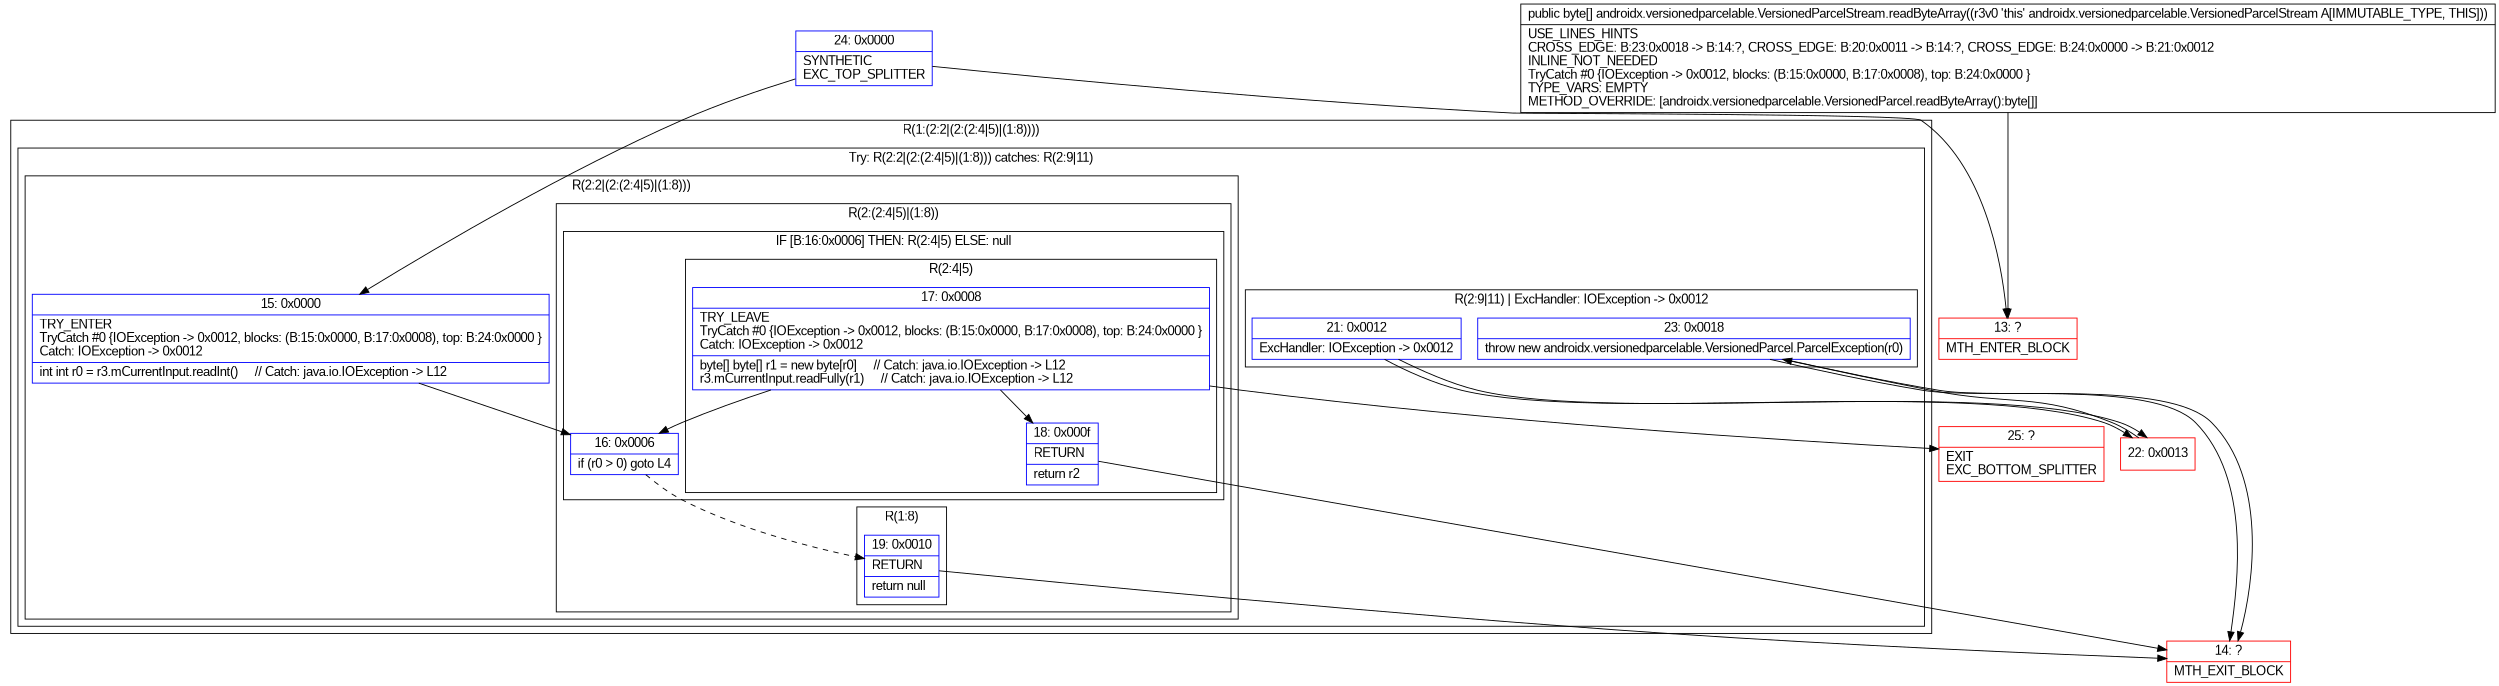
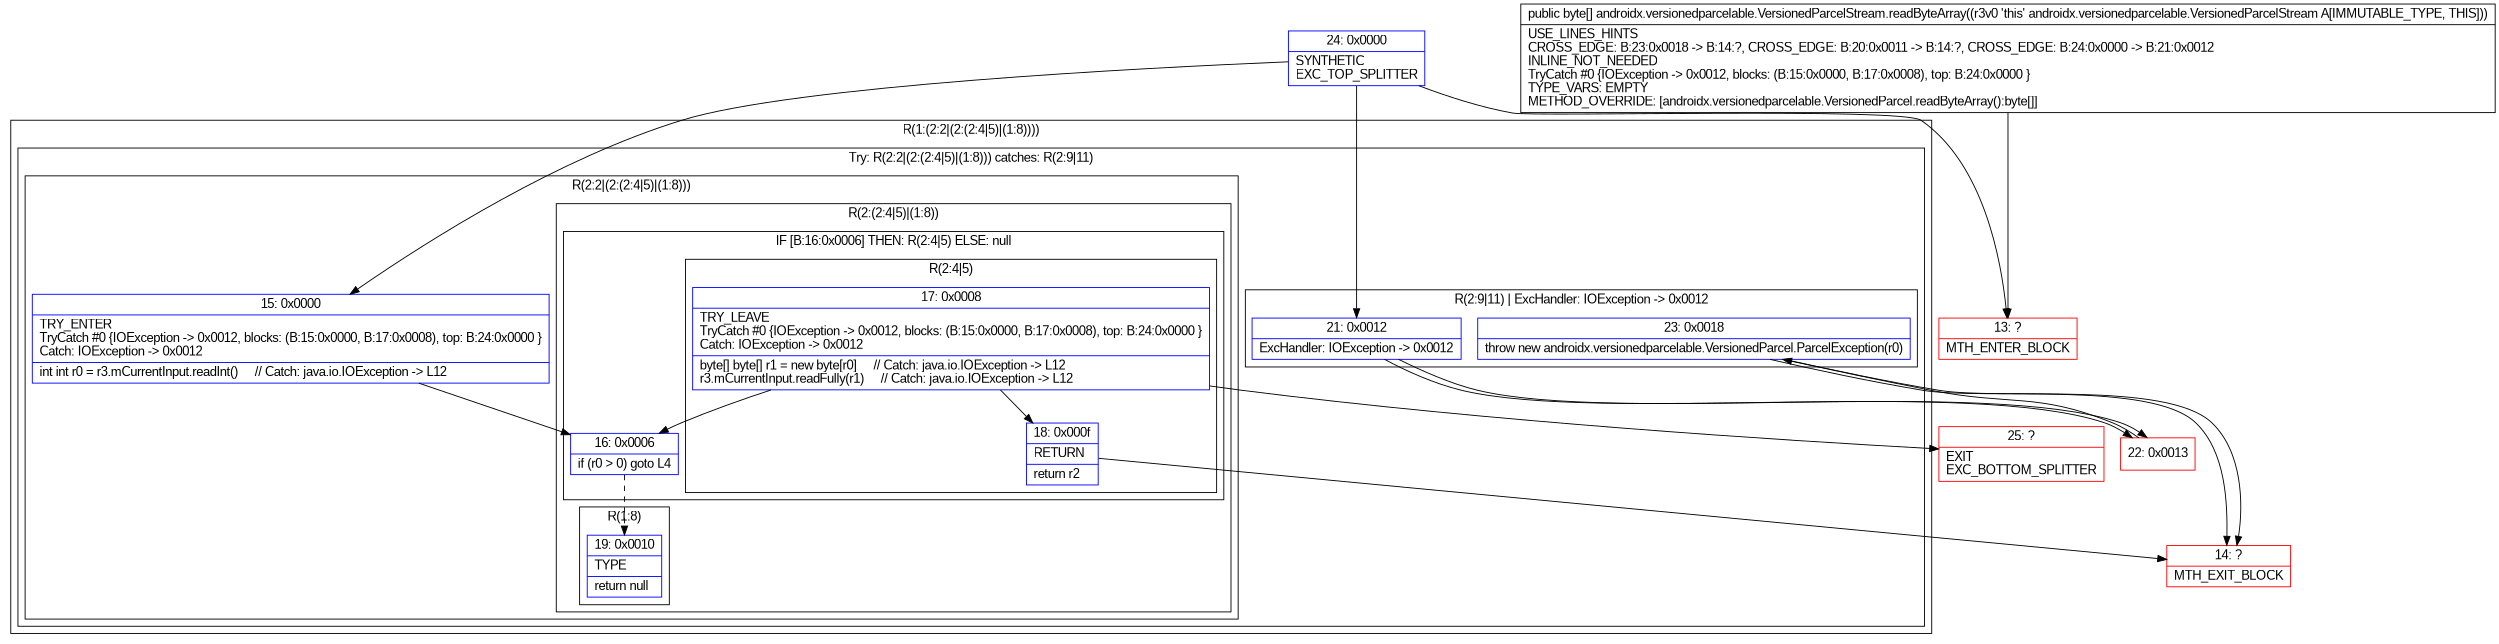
none -> (1357, 197)
(897, 566) -> (611, 566)
(1487, 620) -> none
